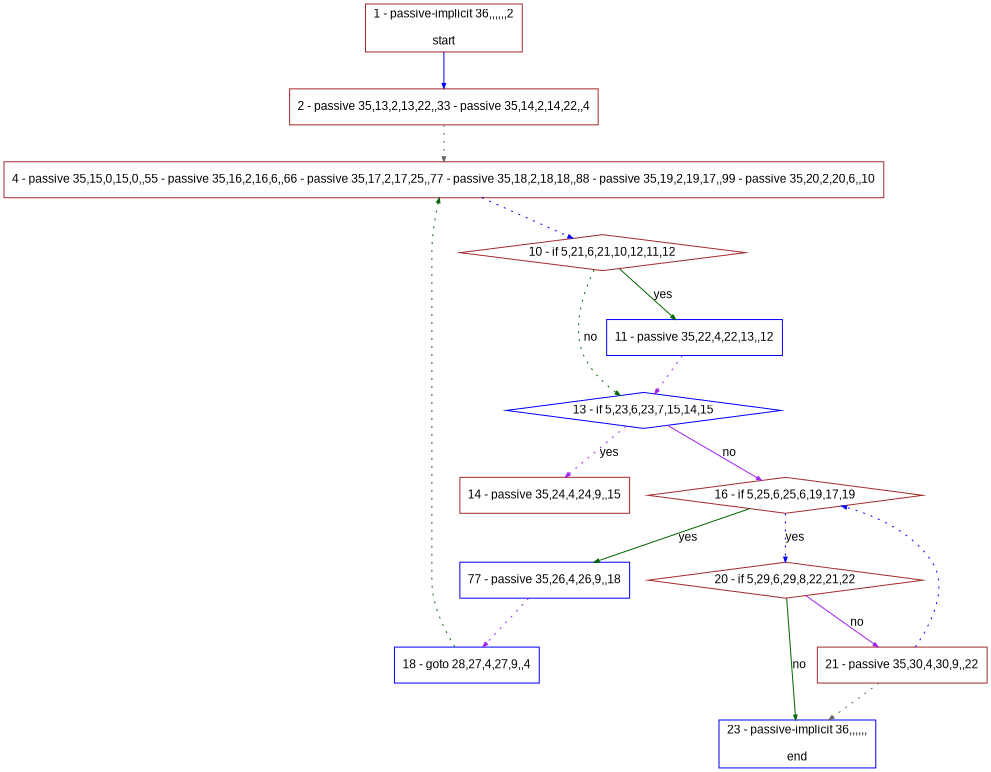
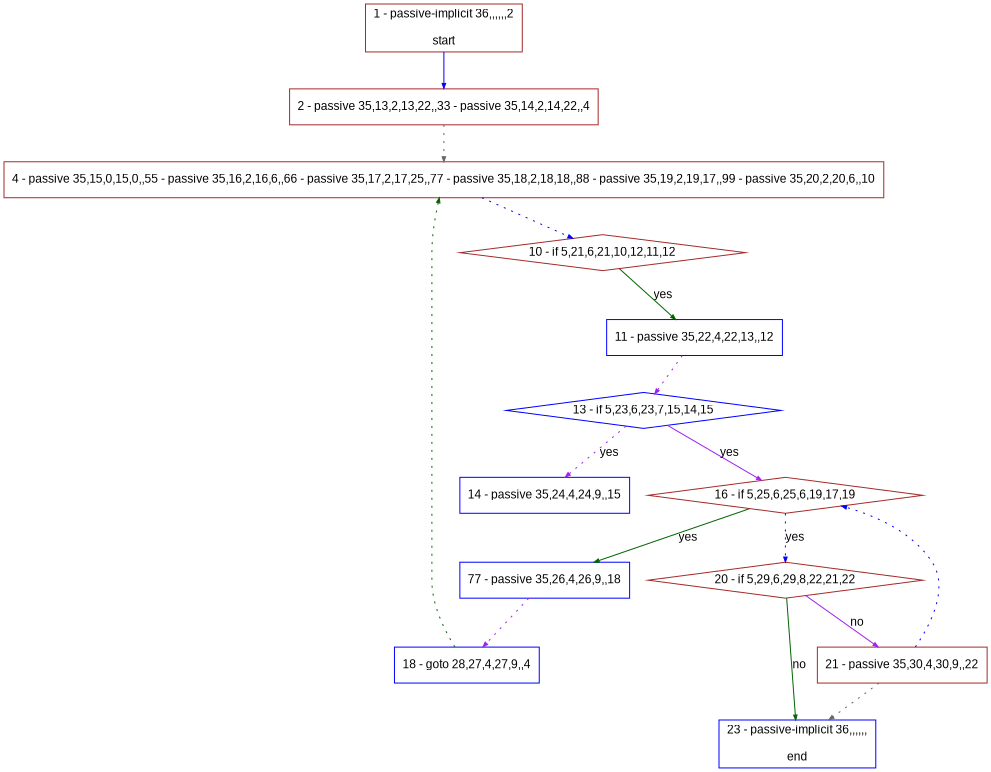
(579, 336) -> none
(729, 453) -> (729, 453)
(545, 495) -> (545, 495)
